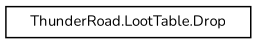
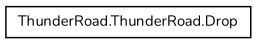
(128, 22) -> (128, 22)
